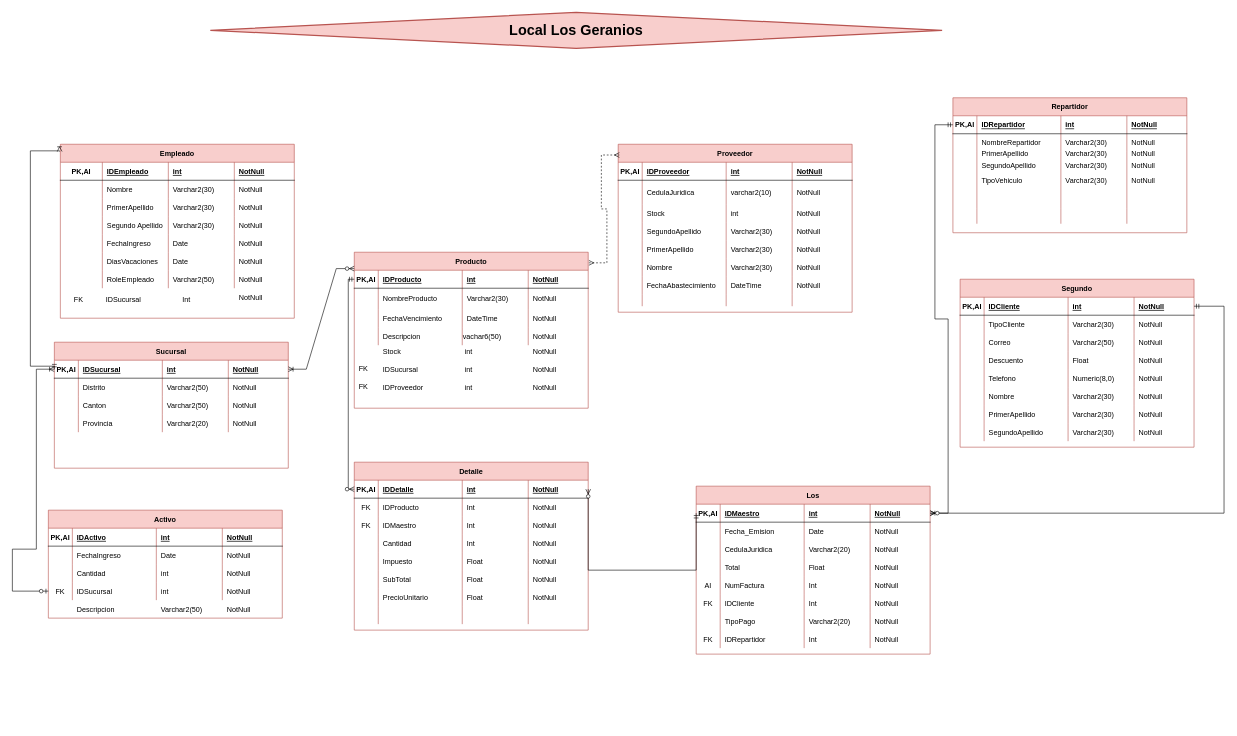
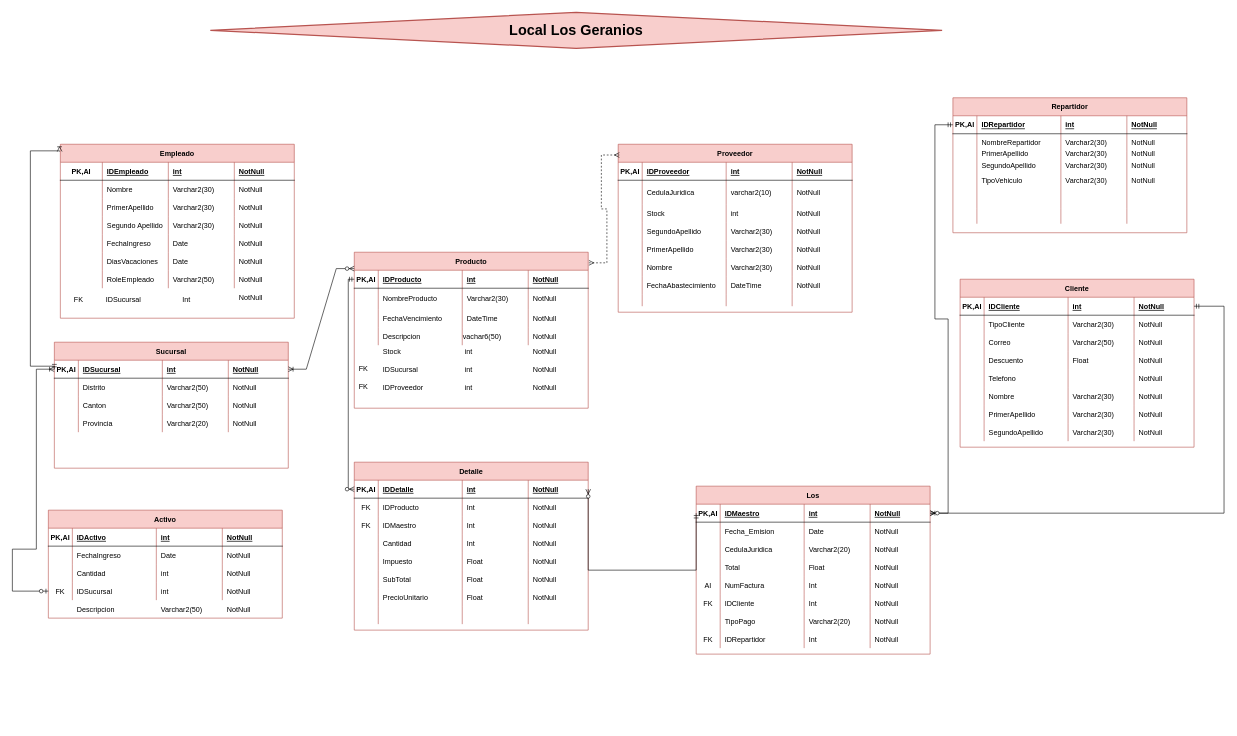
(1077, 289) -> (1077, 289)
(1101, 378) -> none
